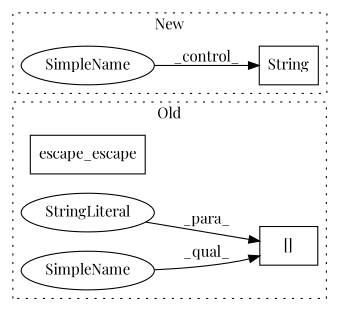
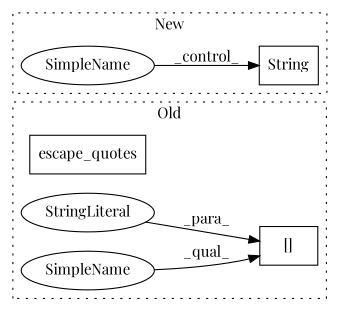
(88, 155) -> (88, 155)
